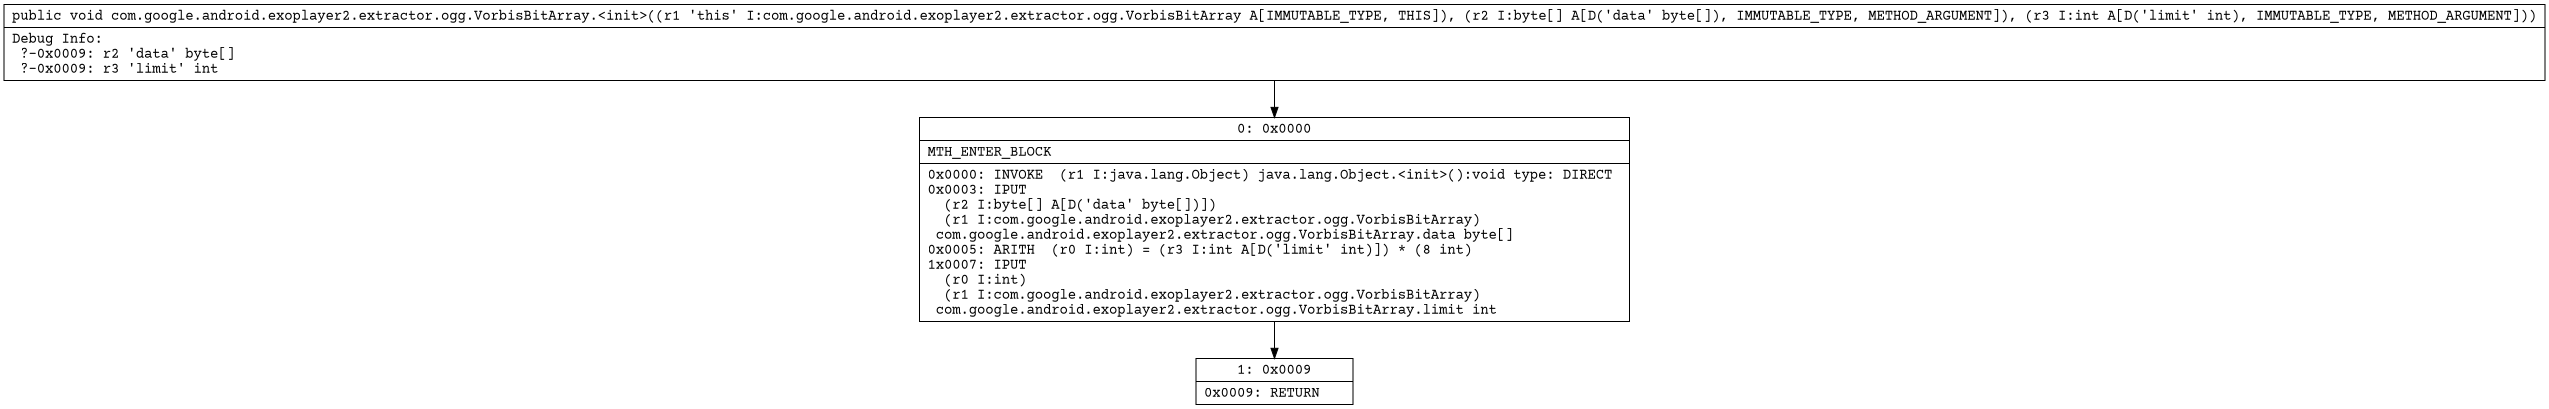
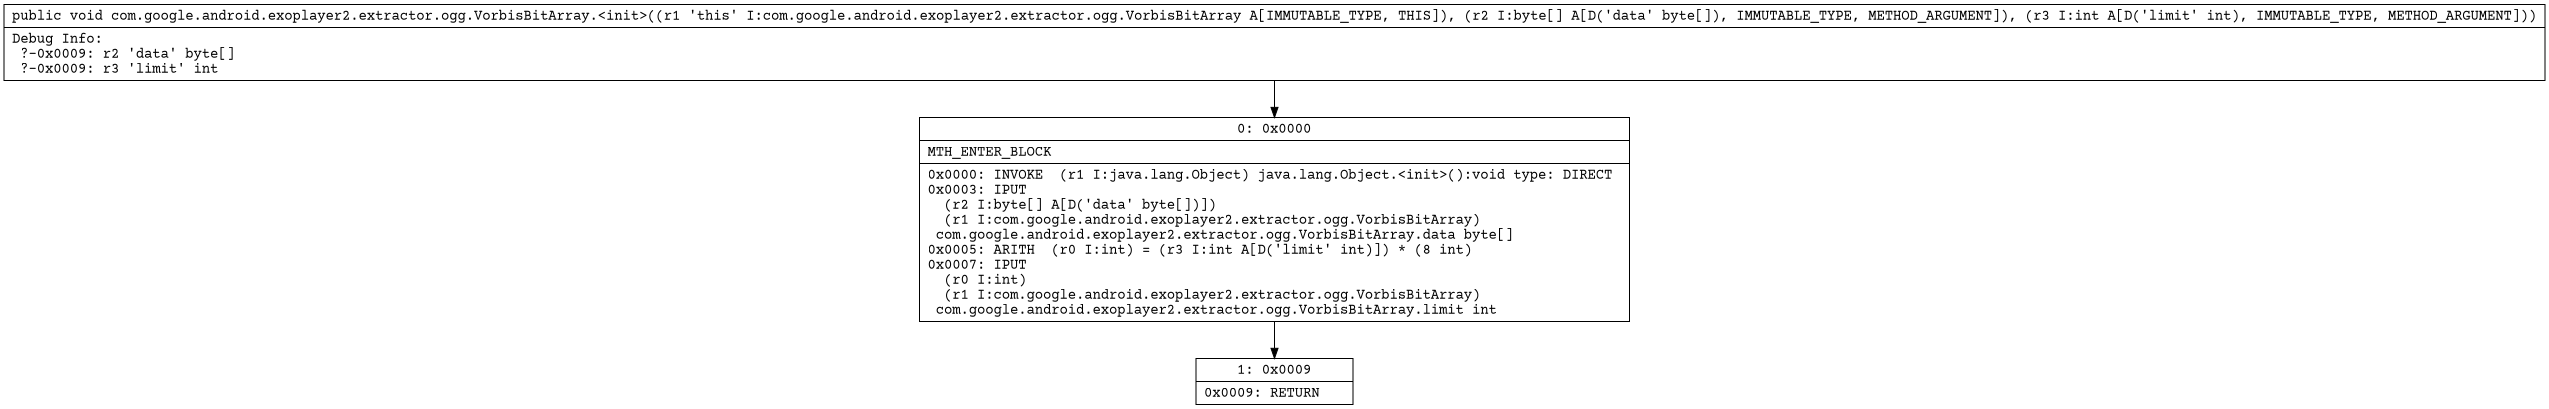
(986, 264) -> (986, 264)
